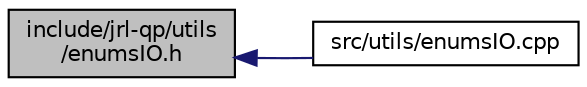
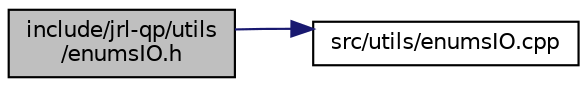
(285, 58) -> (263, 29)
